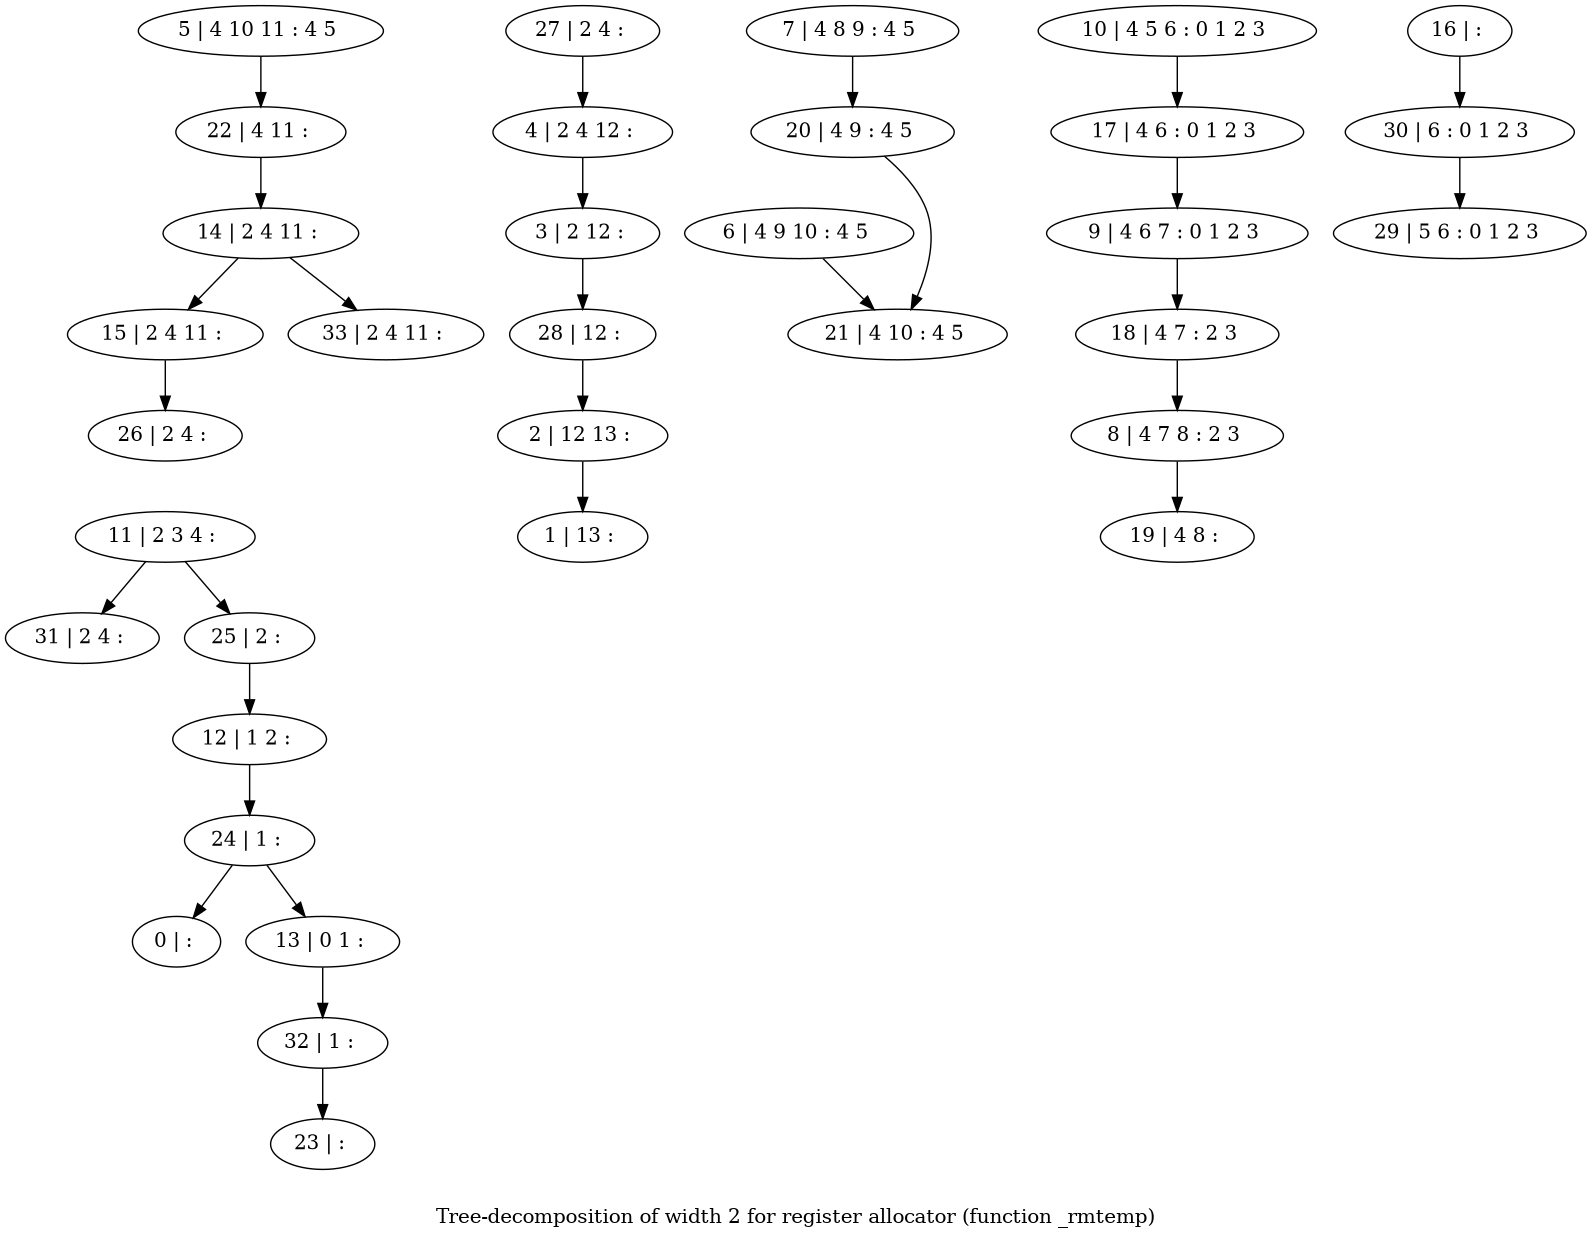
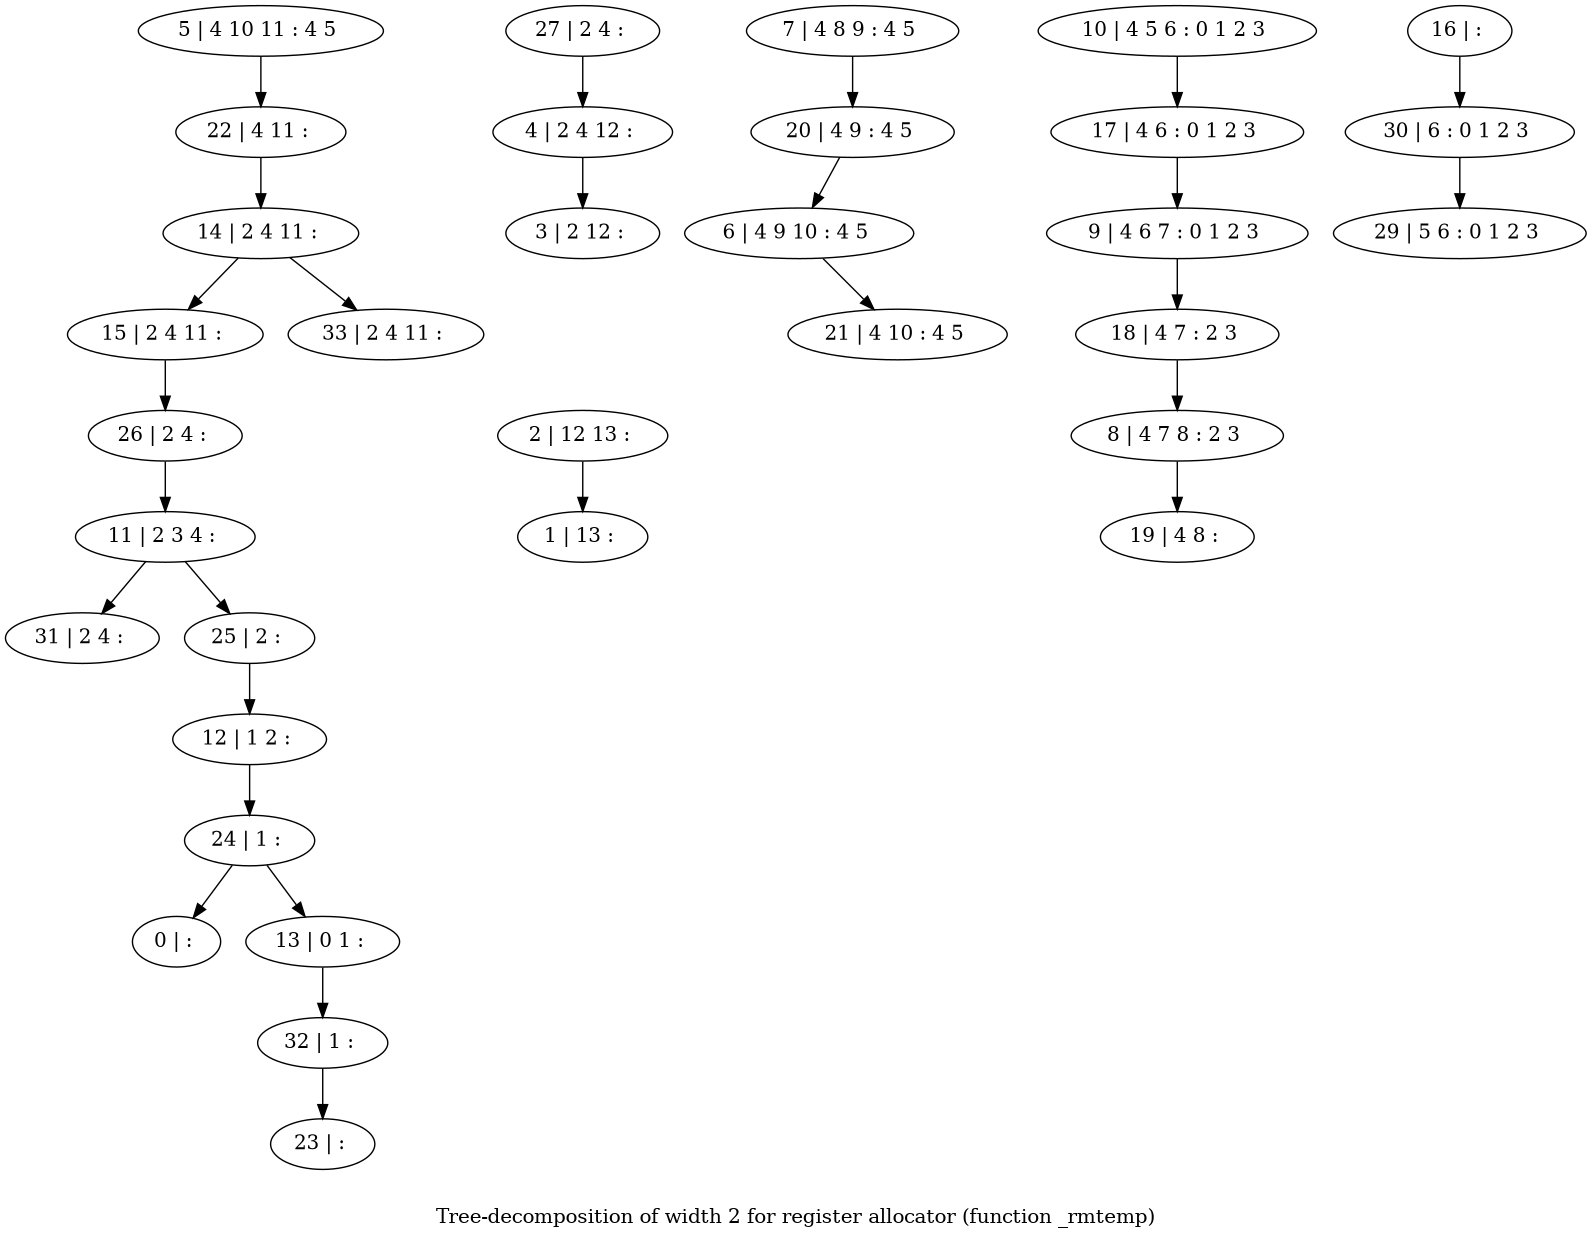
(929, 220) -> (829, 176)
(583, 335) -> none
none -> (165, 479)
